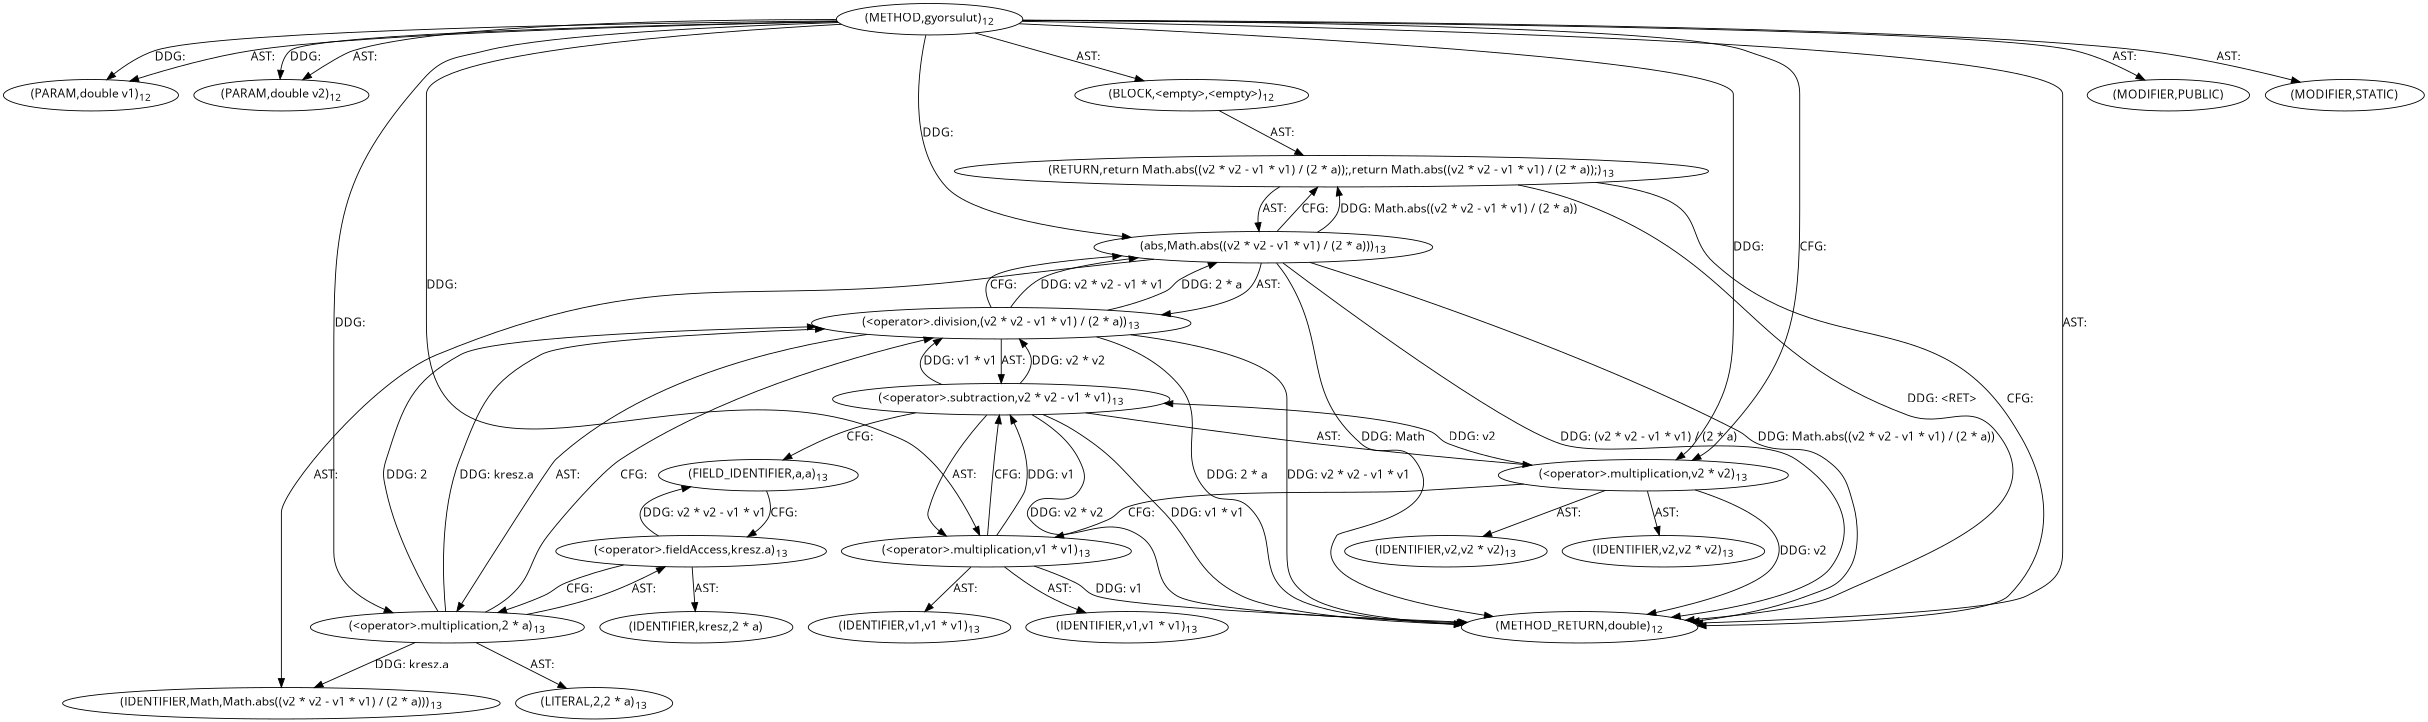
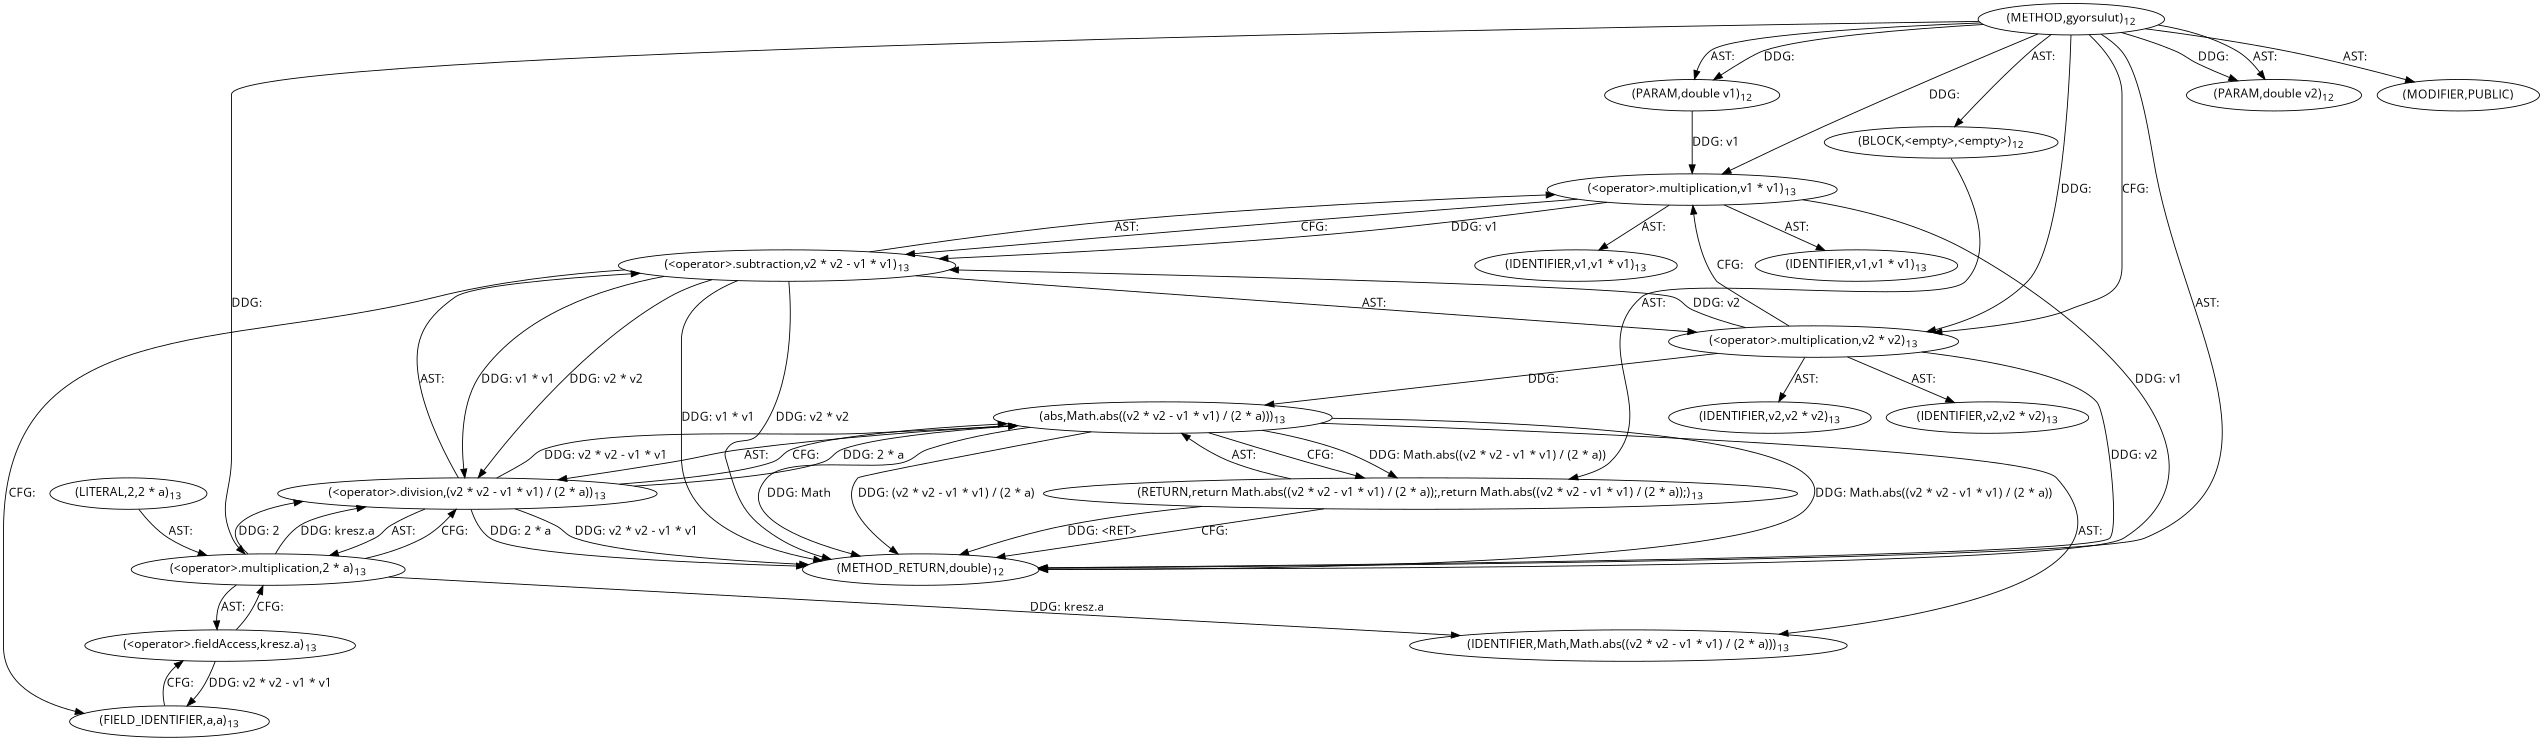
(2345, 95) -> none
none -> (1692, 138)
(956, 195) -> (1496, 379)
(696, 627) -> none
(518, 664) -> (165, 536)
